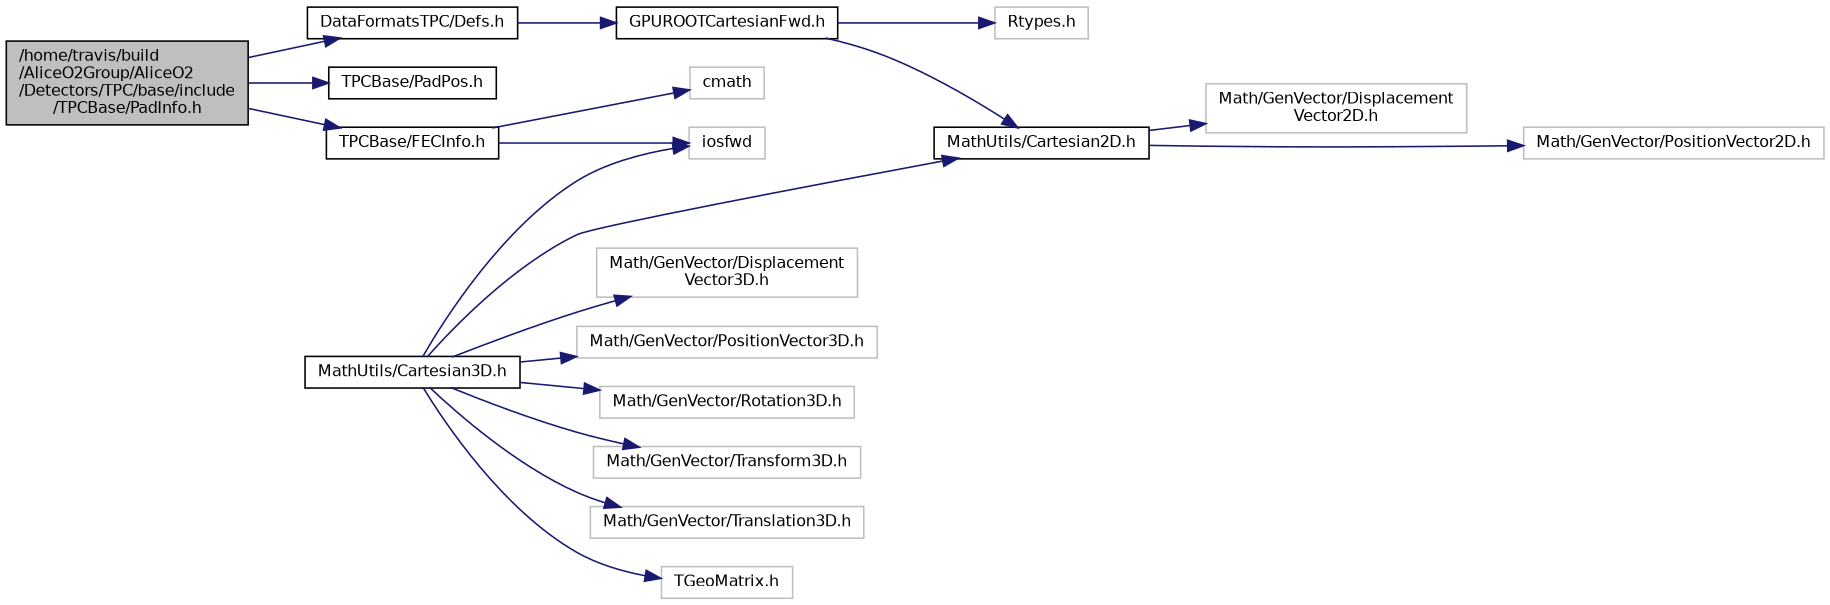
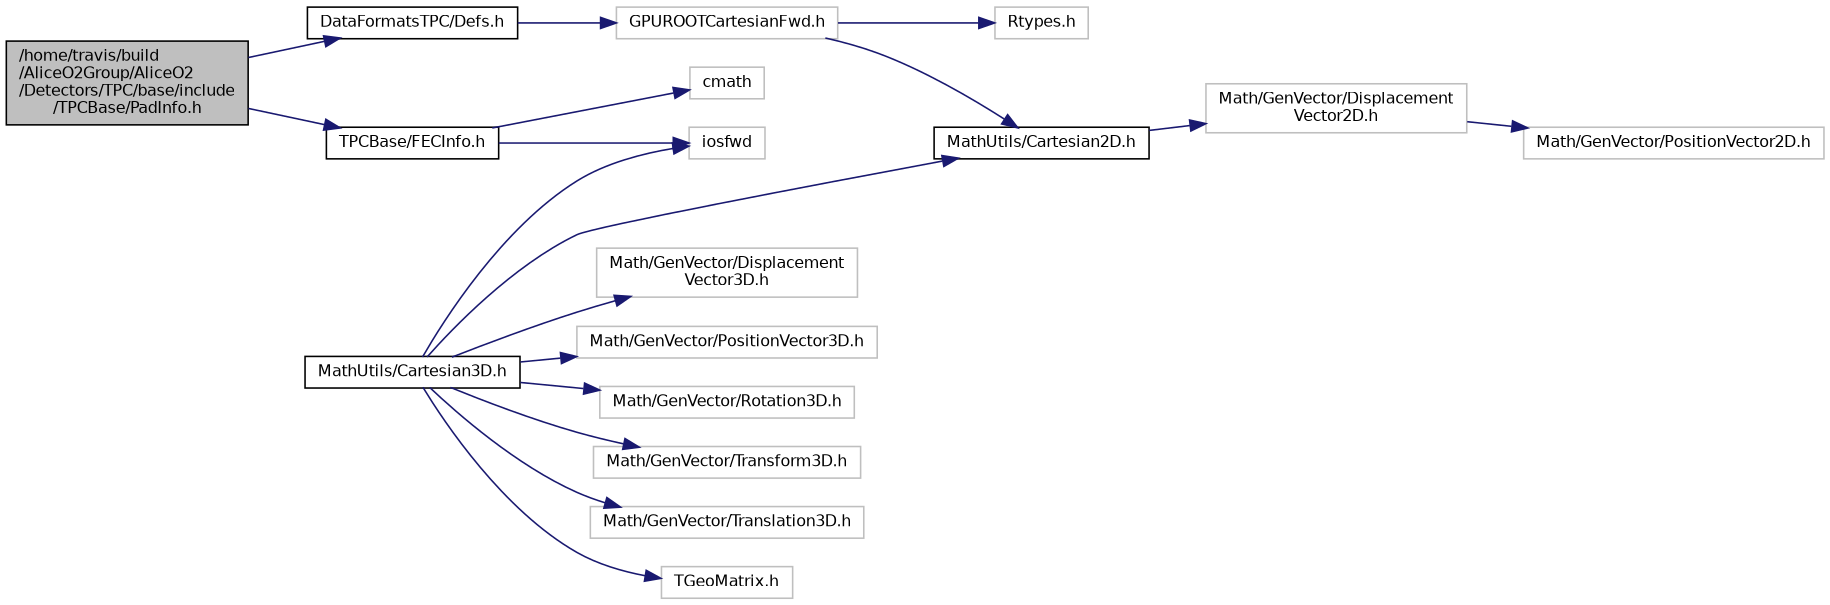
(727, 23) -> (727, 23)
(413, 83) -> none
(1328, 147) -> (1489, 124)
